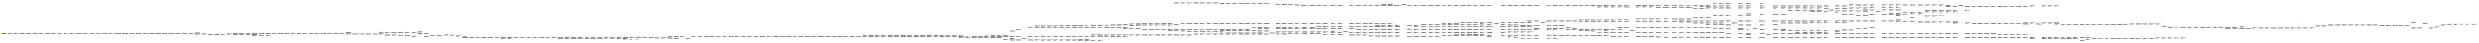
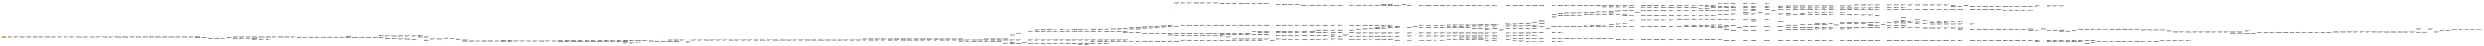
none -> (1415, 26)
